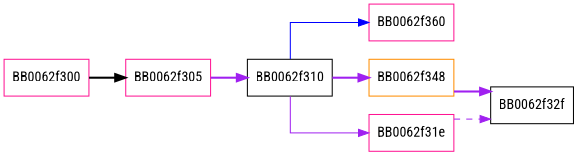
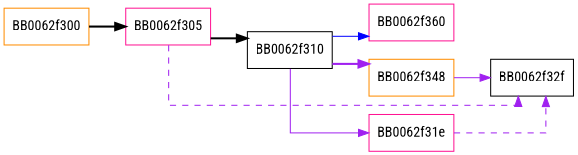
(47, 78) -> (47, 27)
(224, 78) -> (224, 38)
(467, 91) -> (467, 78)
none -> (314, 105)
